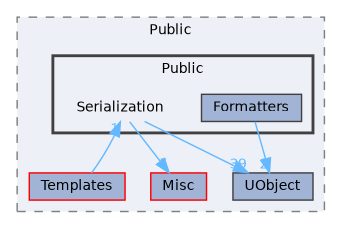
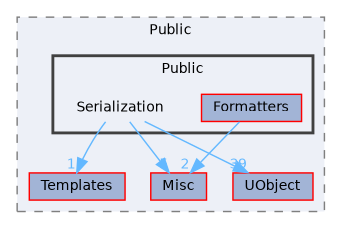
(252, 108) -> (252, 108)
(261, 142) -> (220, 142)
(104, 154) -> (92, 142)
(273, 187) -> (273, 187)
